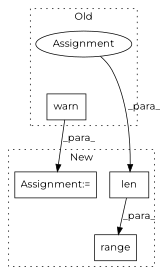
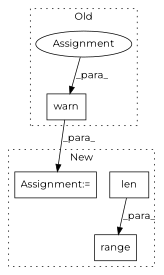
(125, 107) -> (76, 72)
